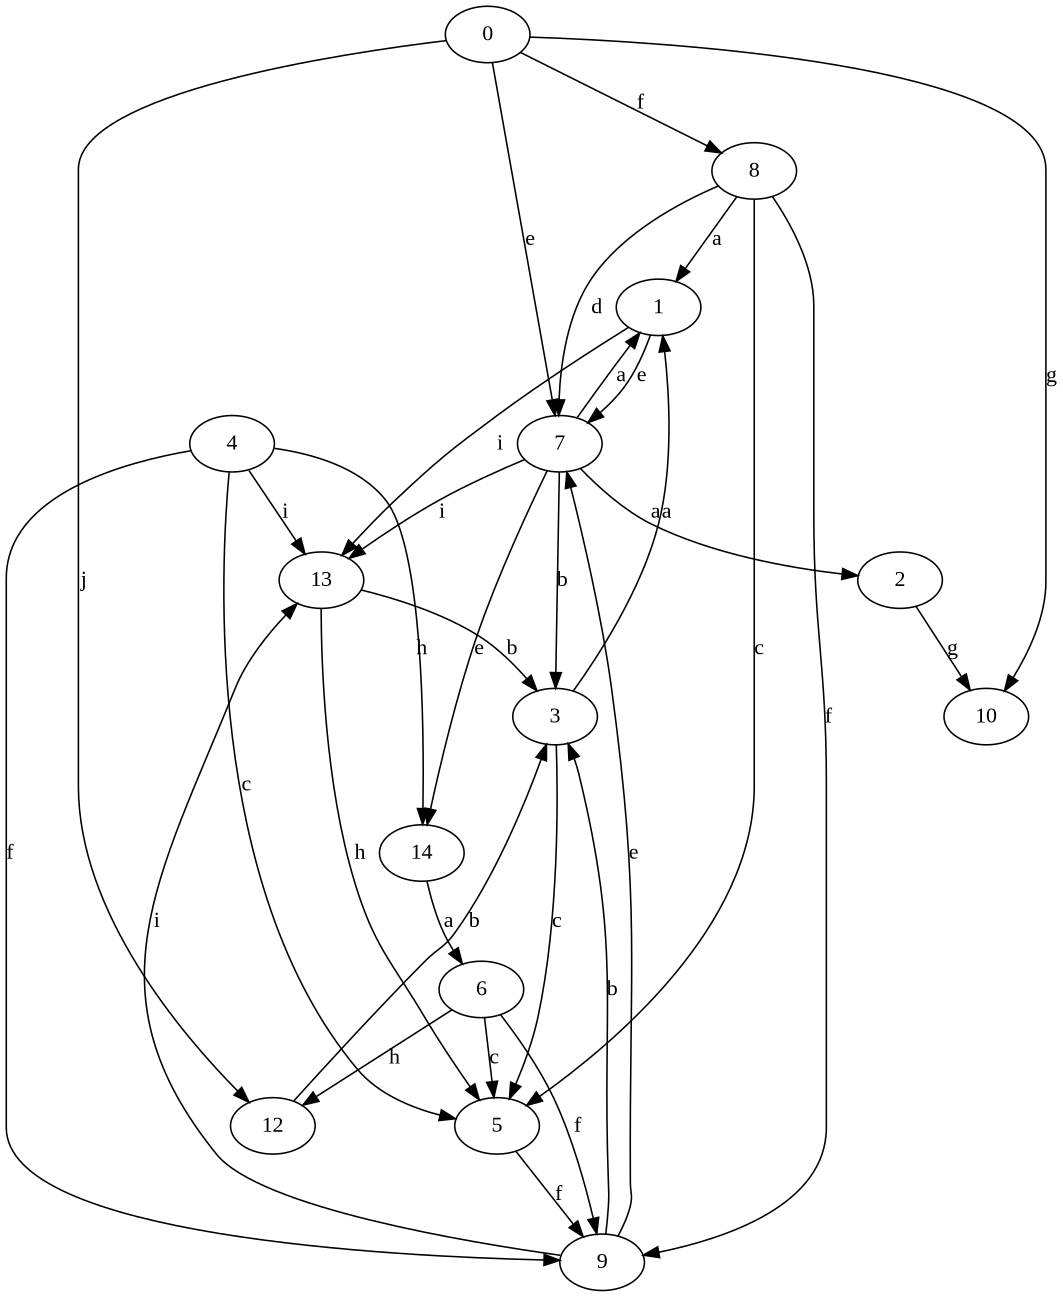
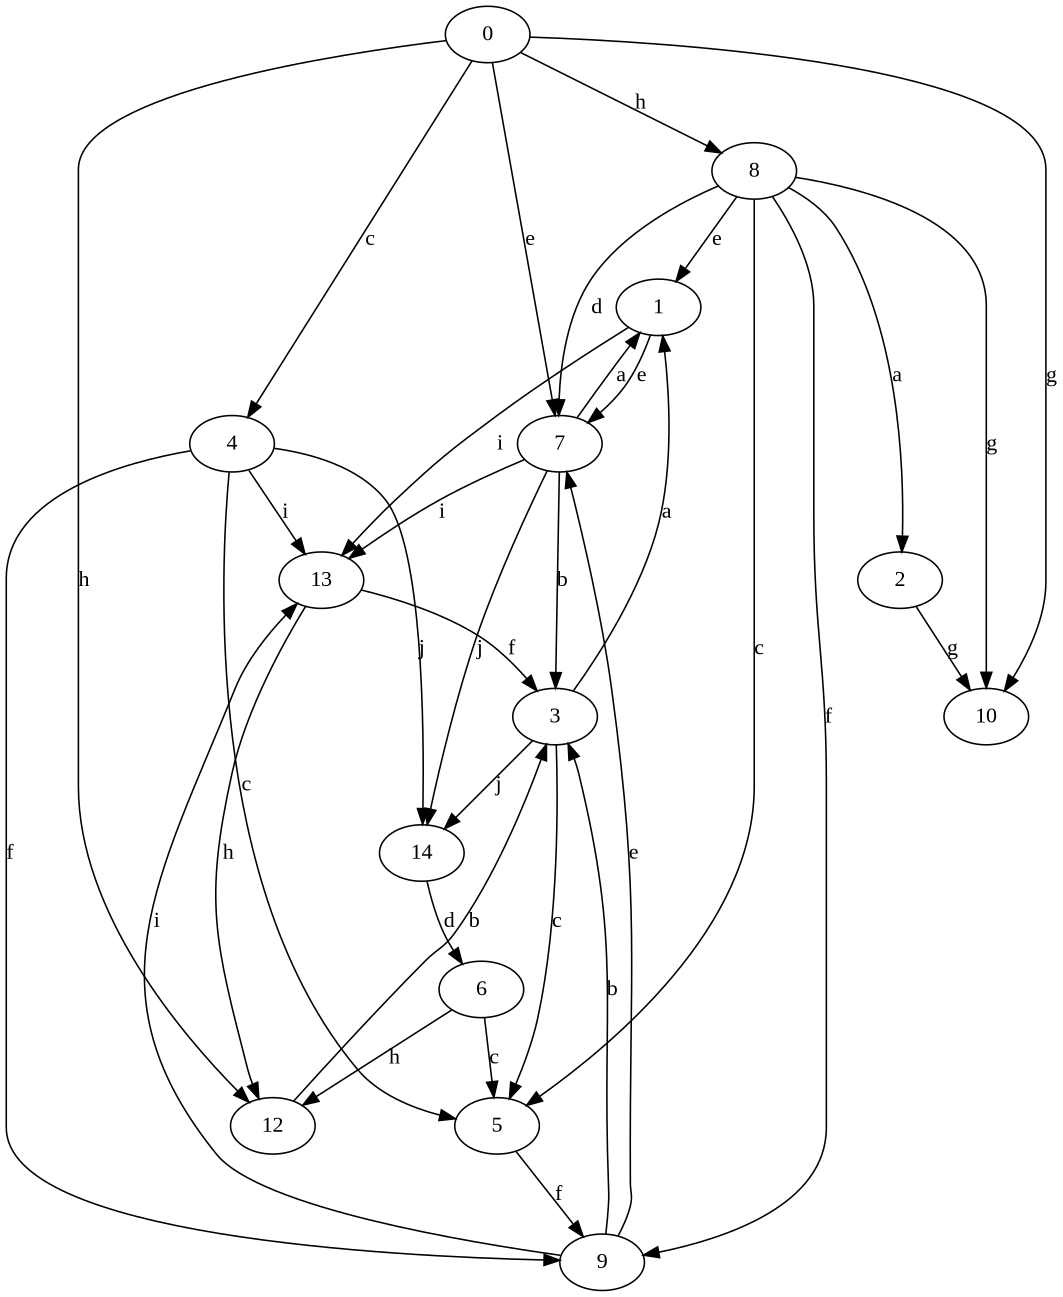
(641, 103) -> (641, 103)
none -> (364, 232)
(717, 239) -> (717, 239)
none -> (986, 365)
(701, 544) -> (884, 346)
(84, 580) -> (84, 580)
(422, 648) -> (422, 648)
(480, 648) -> (480, 648)
(512, 648) -> (512, 648)
none -> (494, 779)
(349, 863) -> (220, 839)
(449, 921) -> (449, 921)
(559, 1111) -> none
